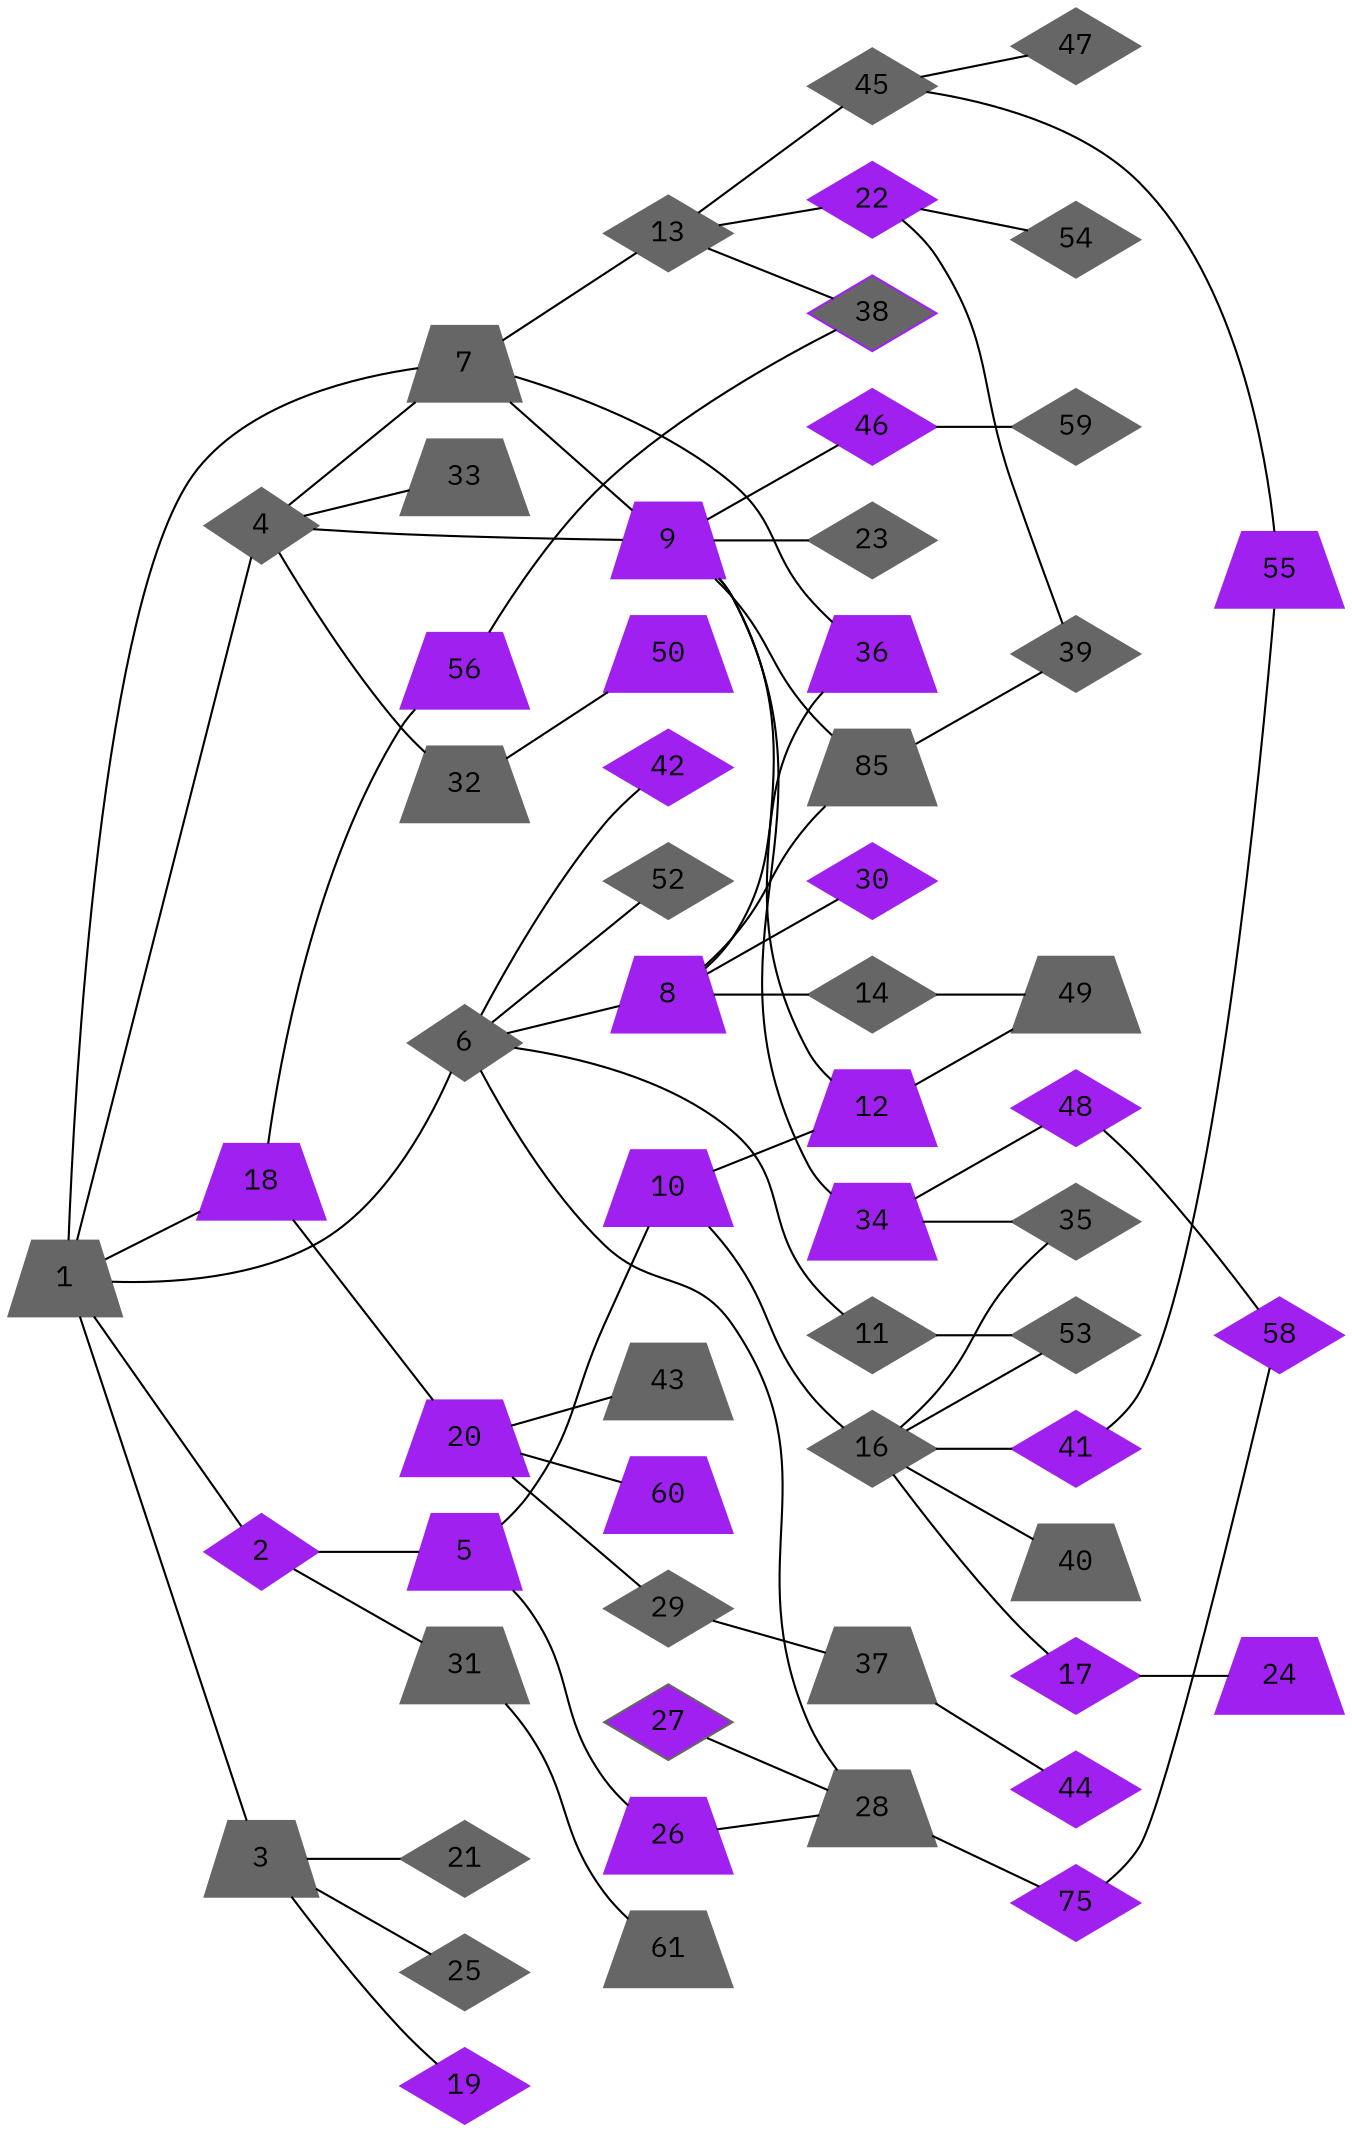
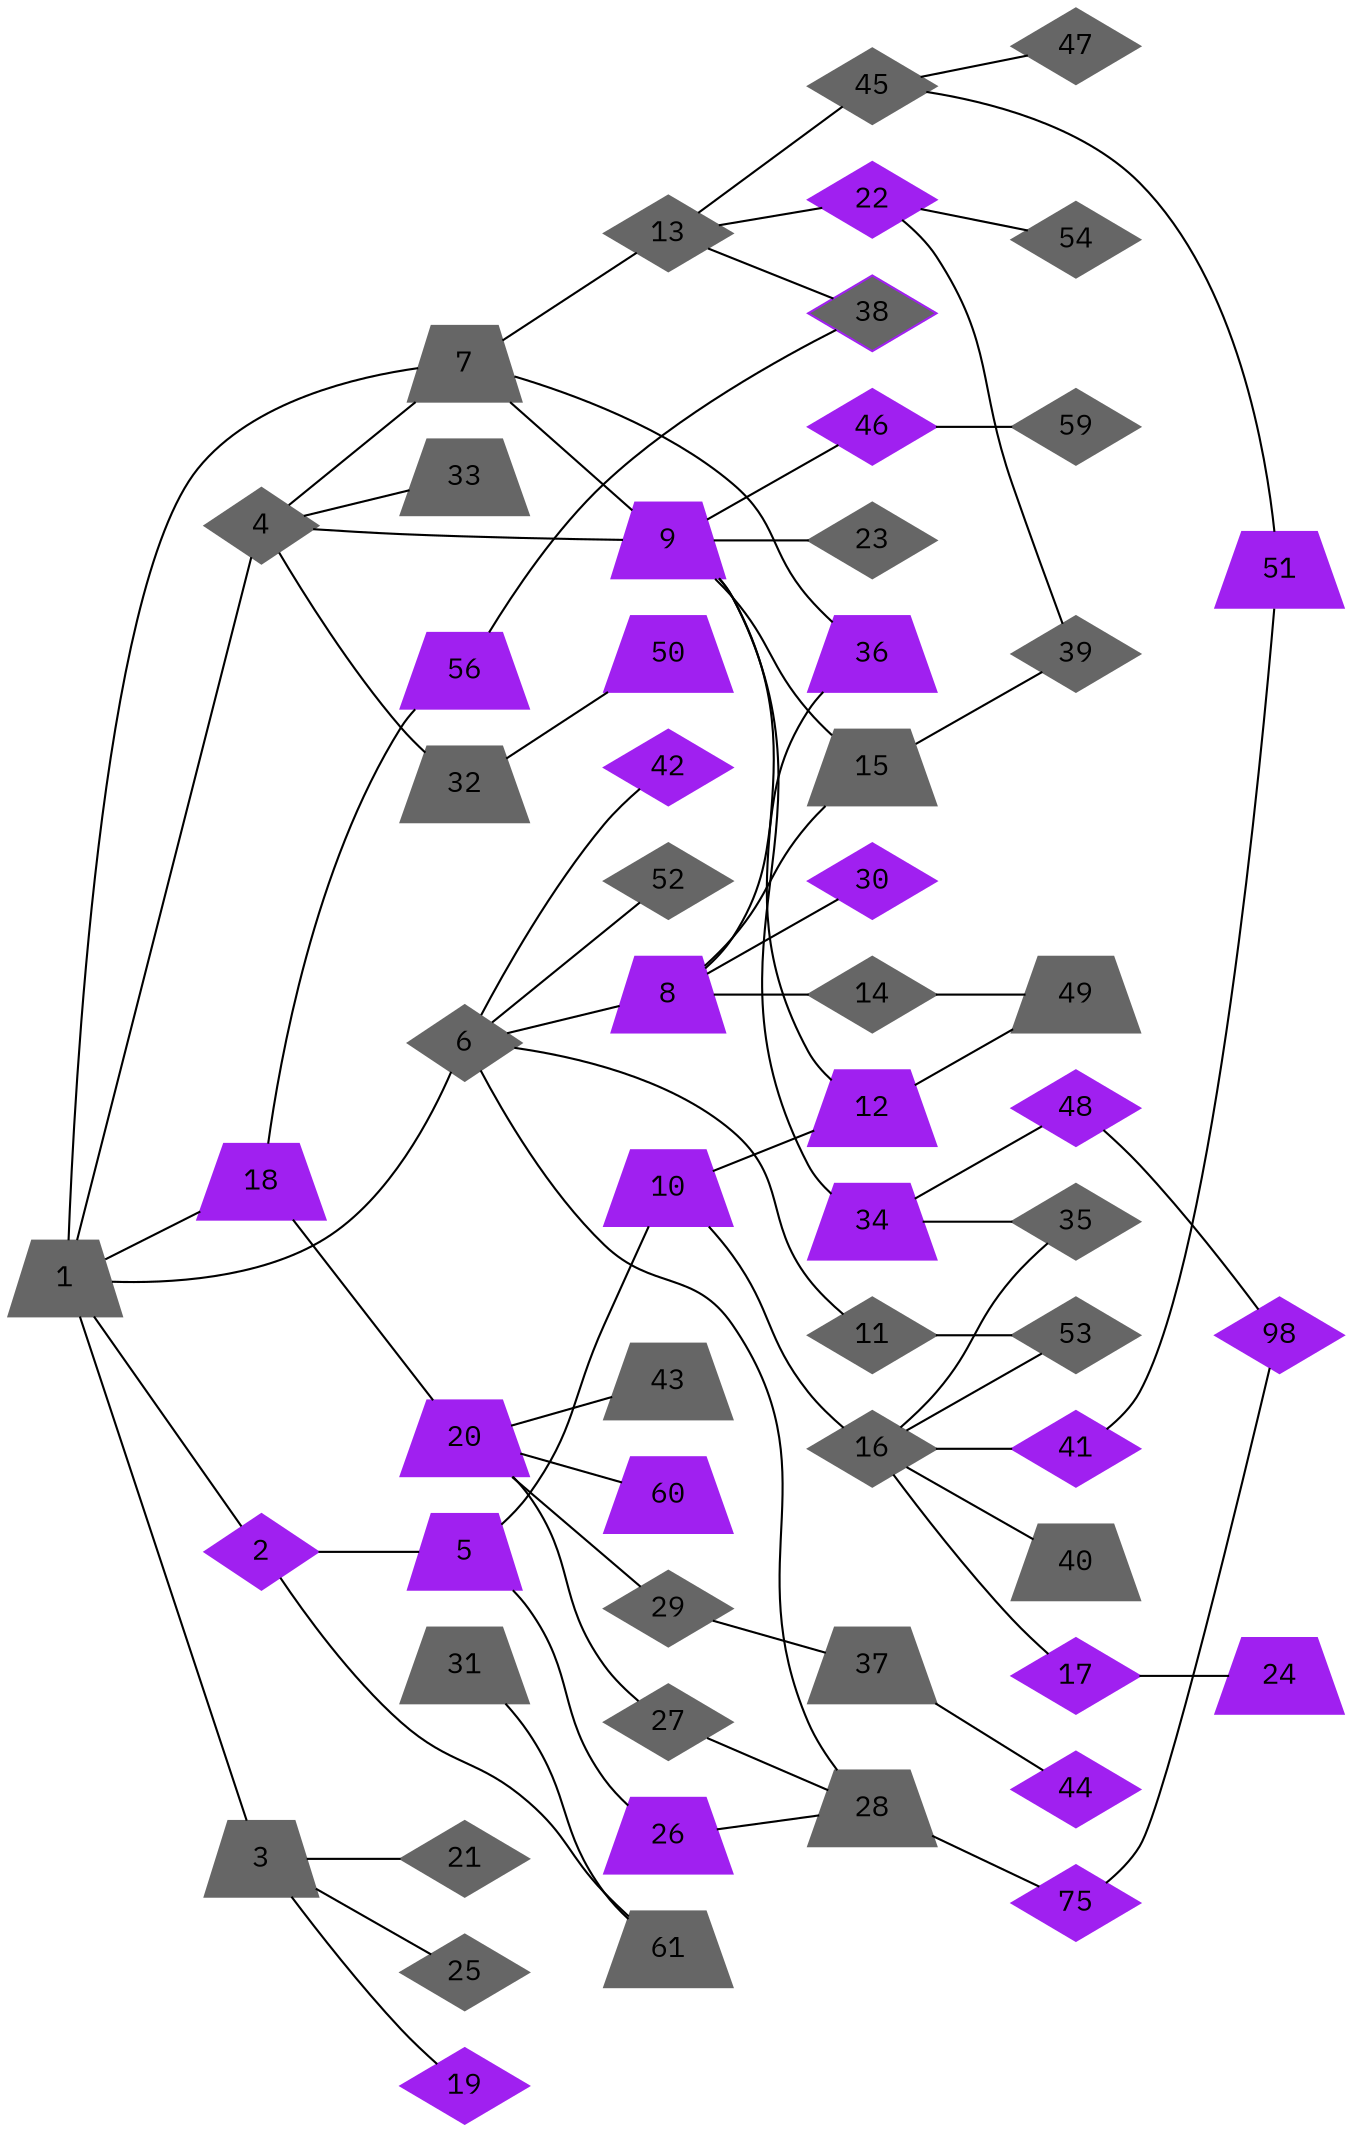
(1280, 570) -> (1280, 570)
(872, 768) -> (872, 768)
(1280, 1335) -> (1280, 1335)
none -> (570, 1592)
(358, 1606) -> (448, 1754)
(668, 1722) -> (668, 1722)
